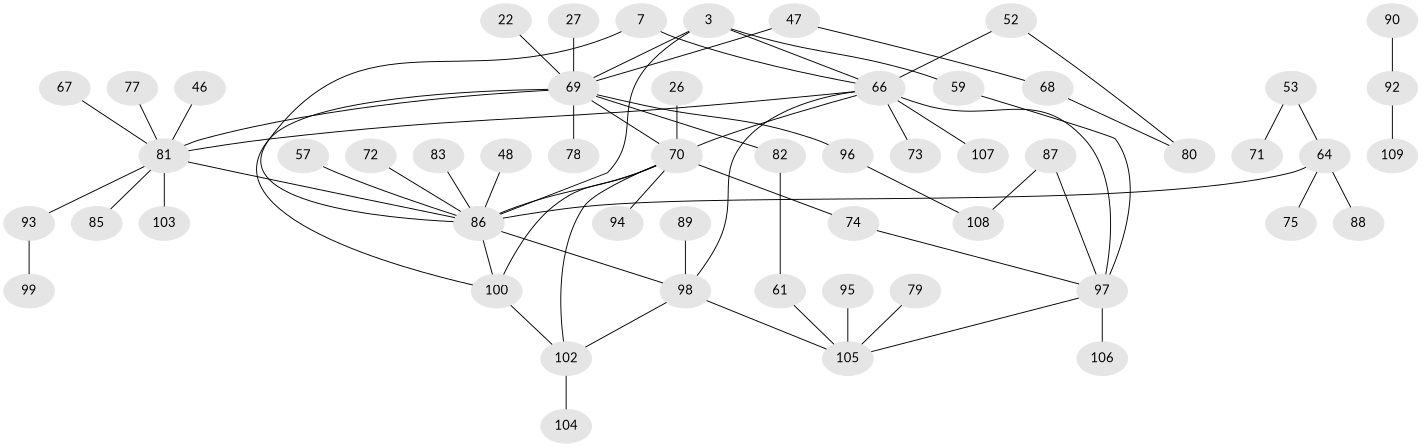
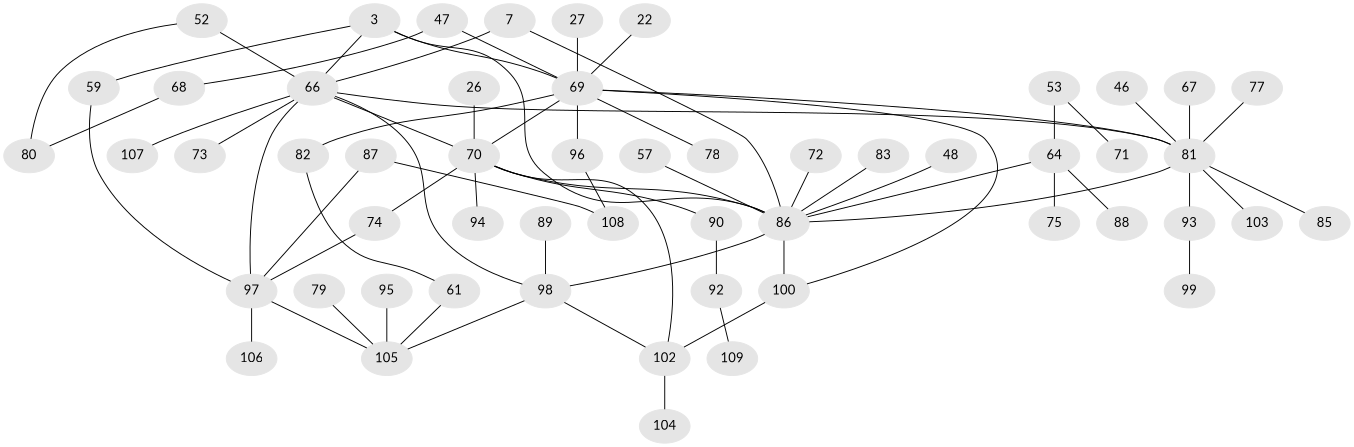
(560, 202) -> (595, 190)
